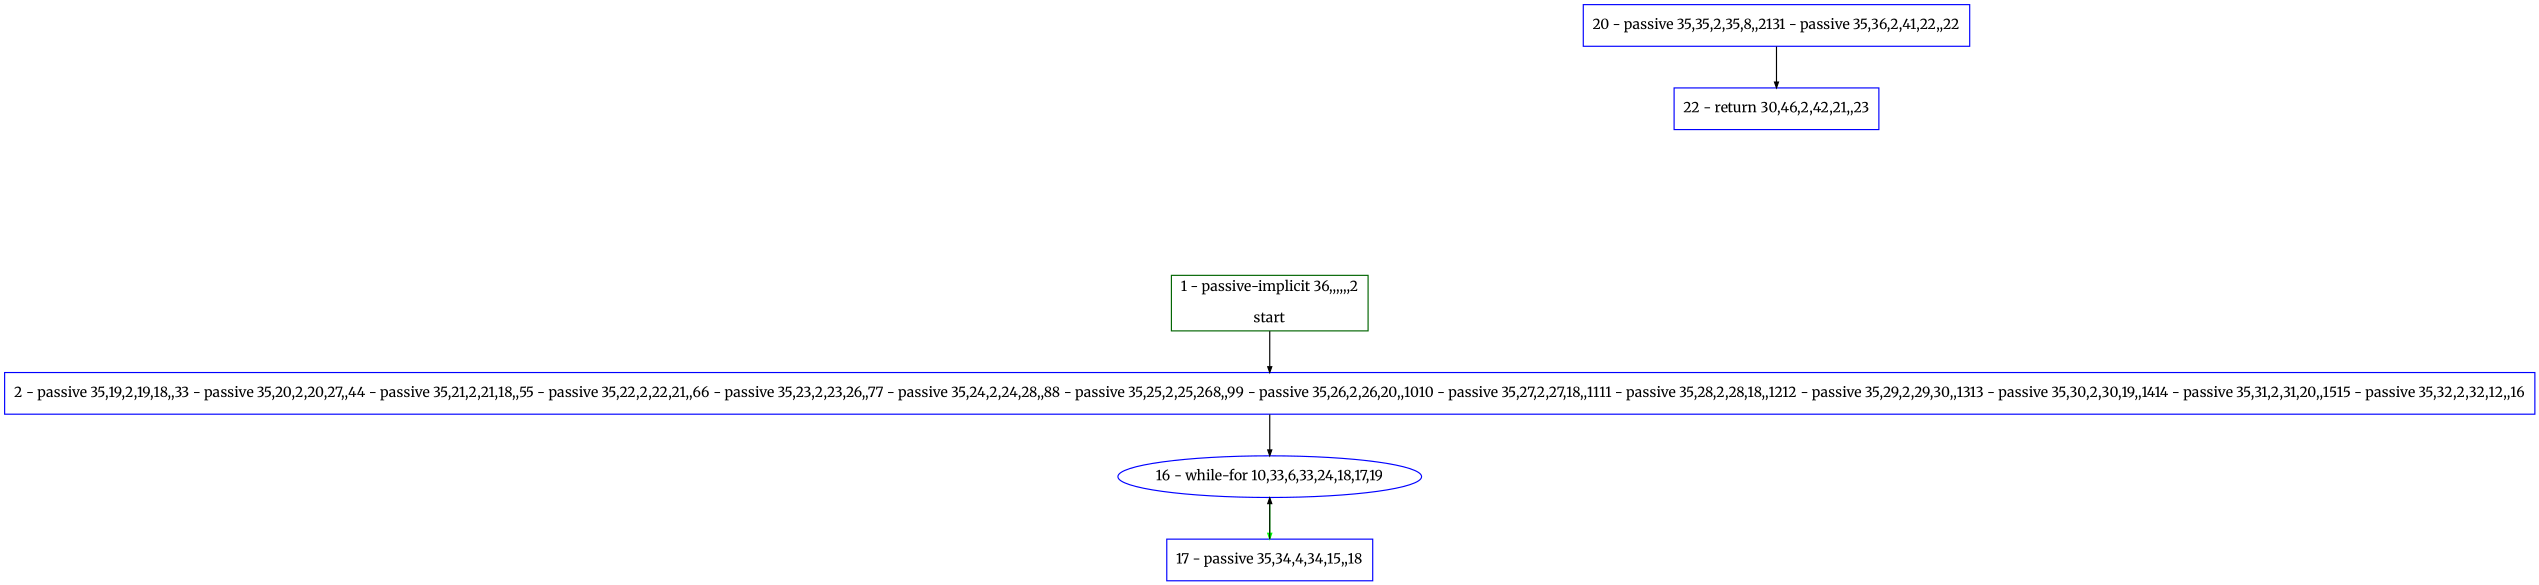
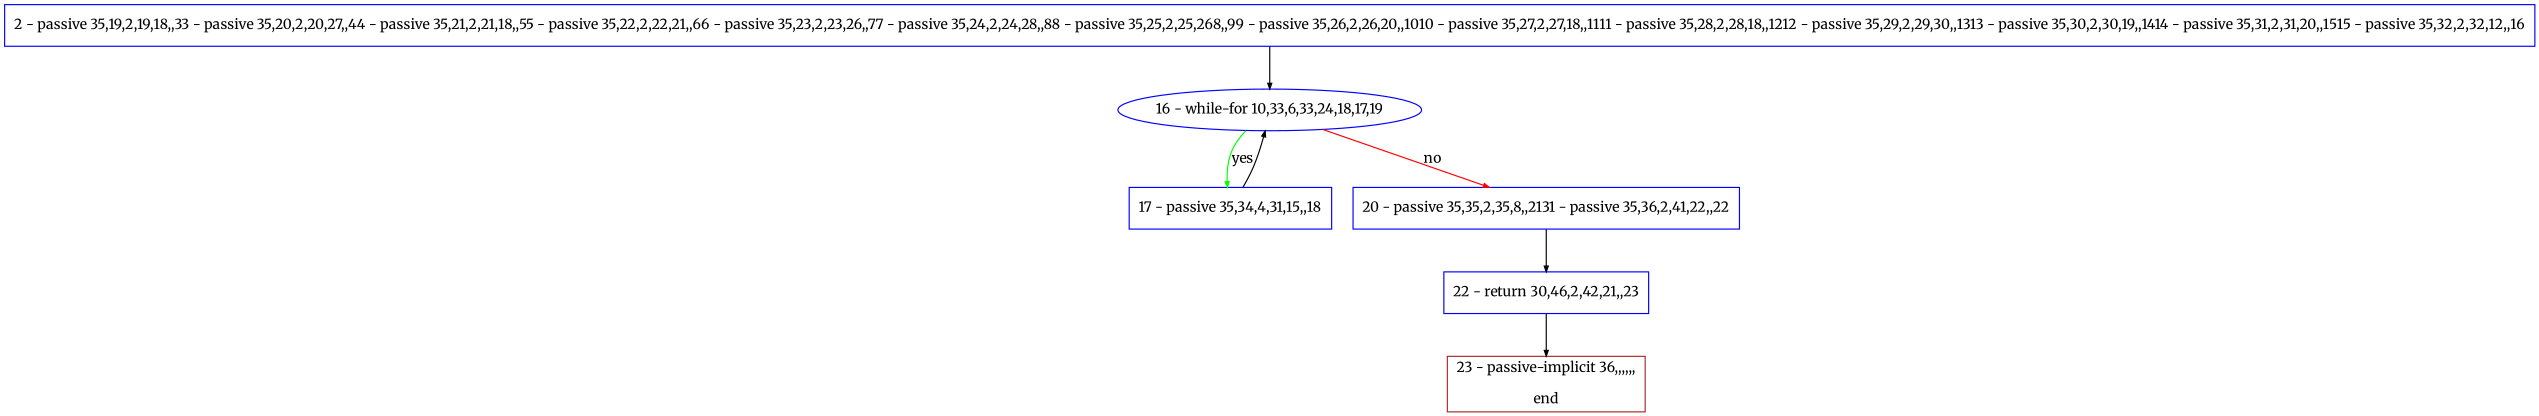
none -> (1403, 157)
(1270, 303) -> none
none -> (1546, 384)
(1270, 560) -> (1230, 208)
